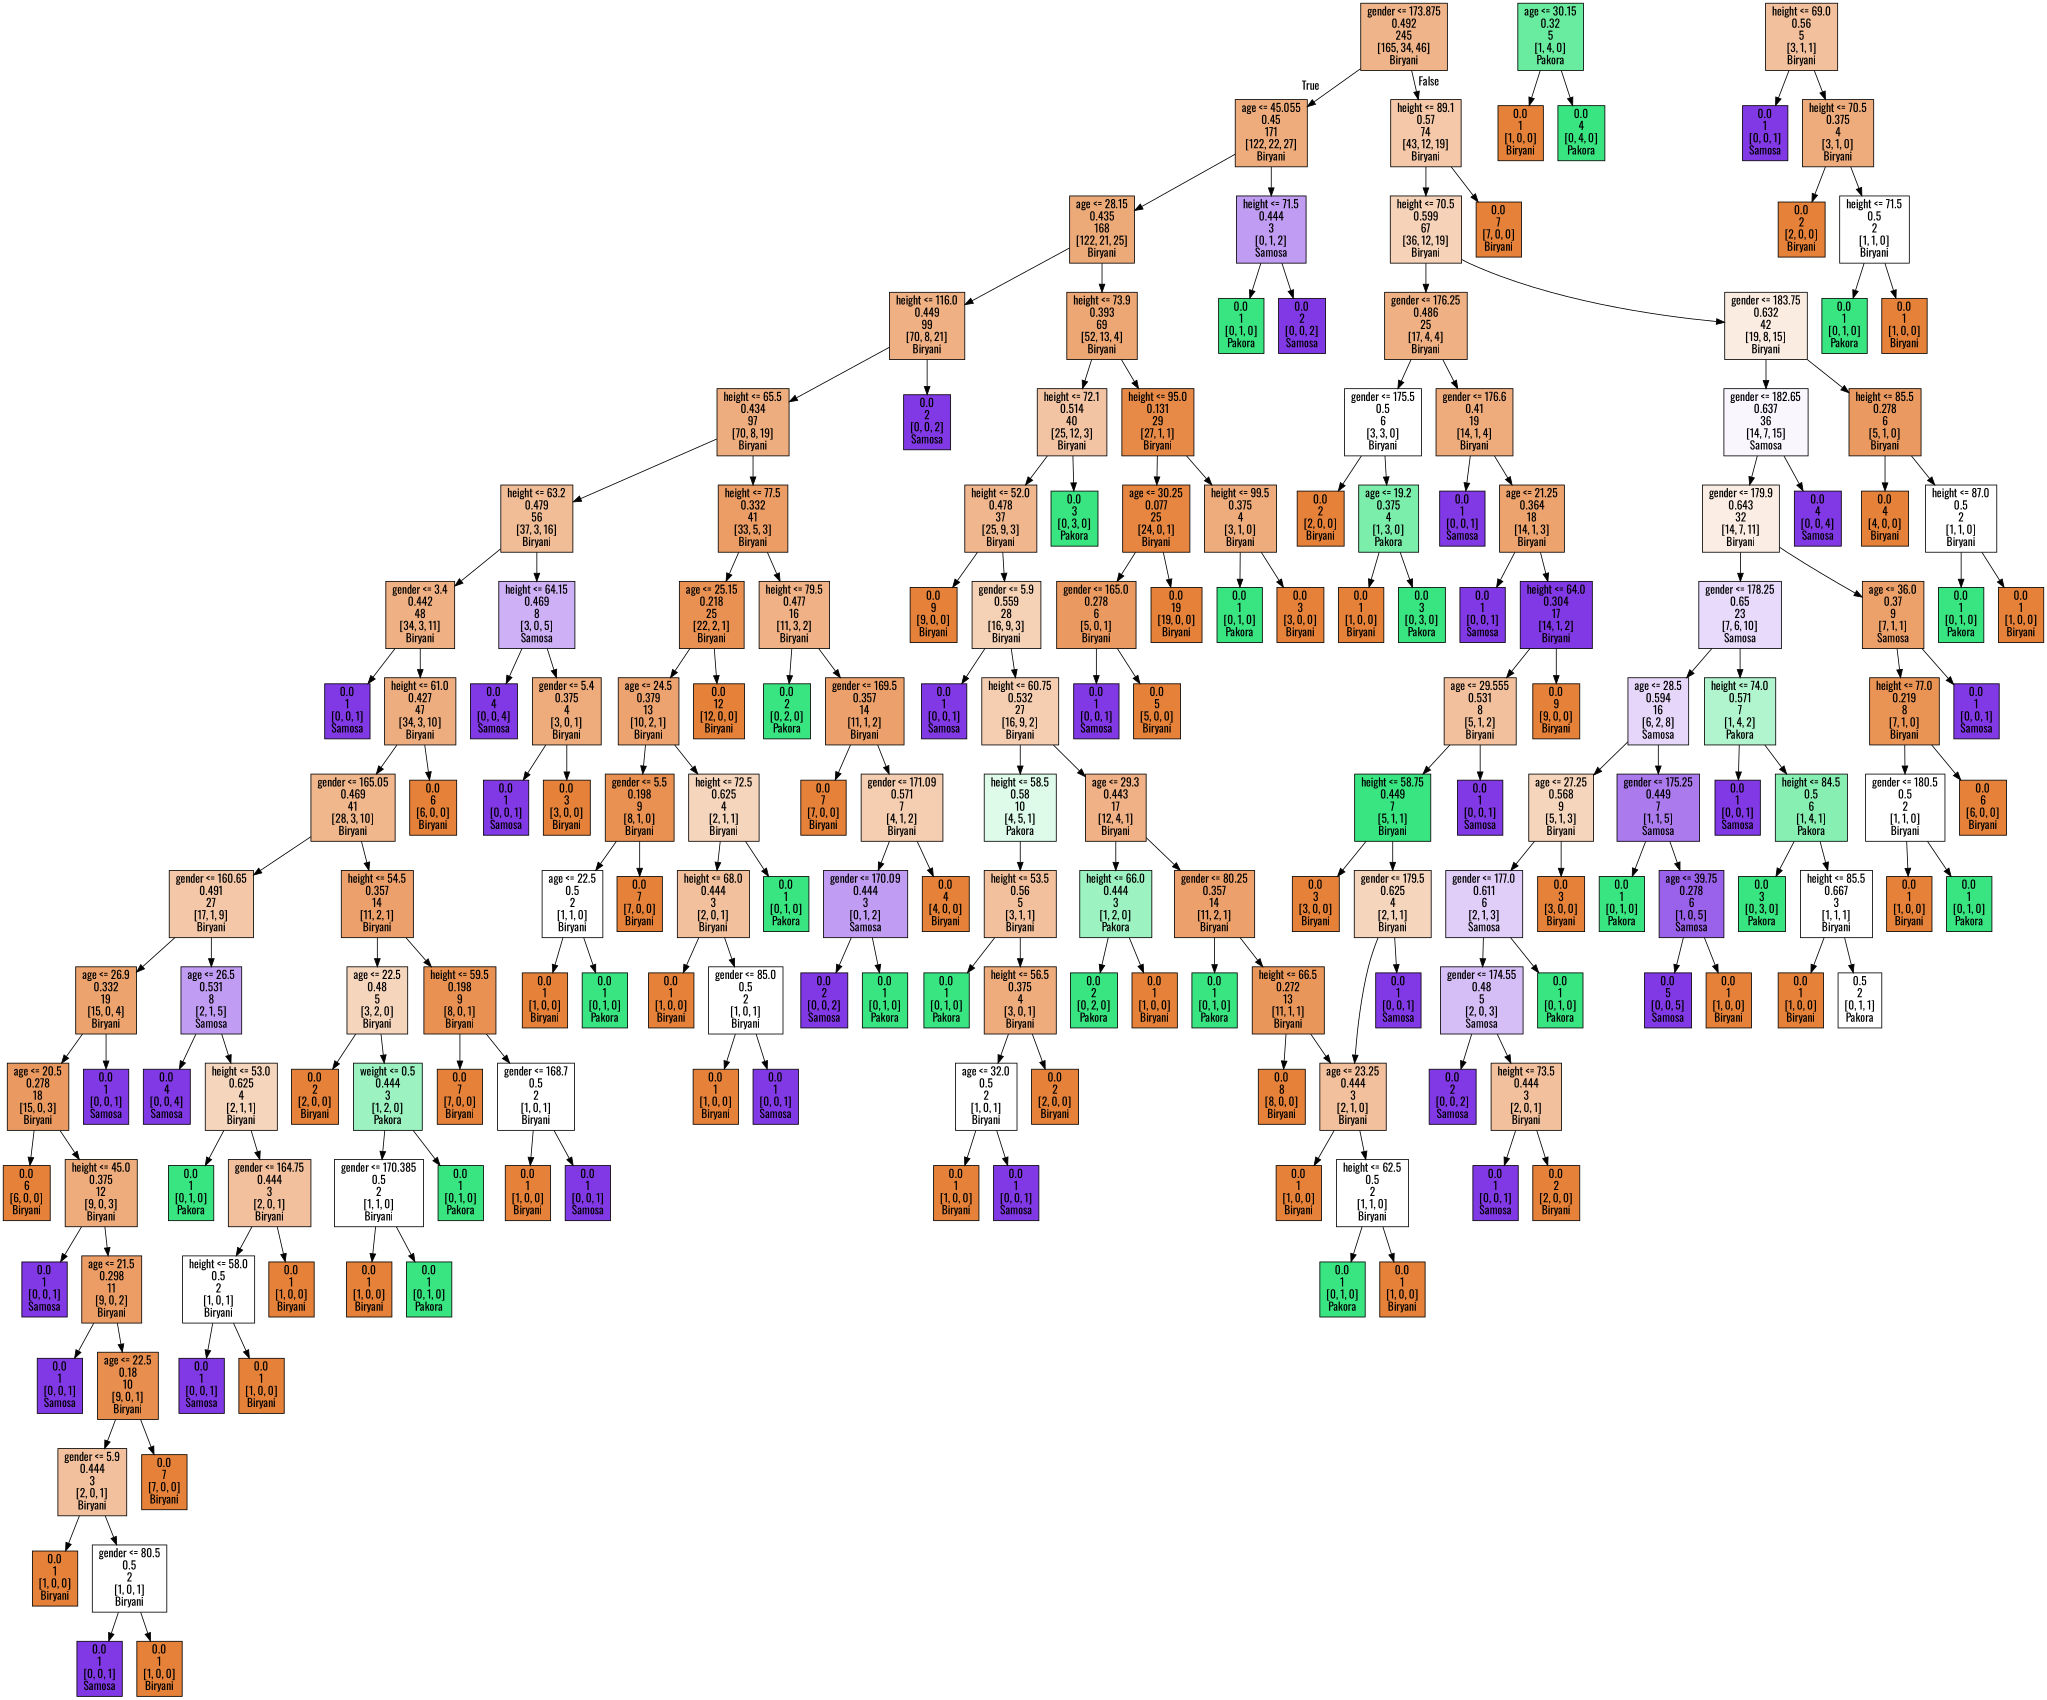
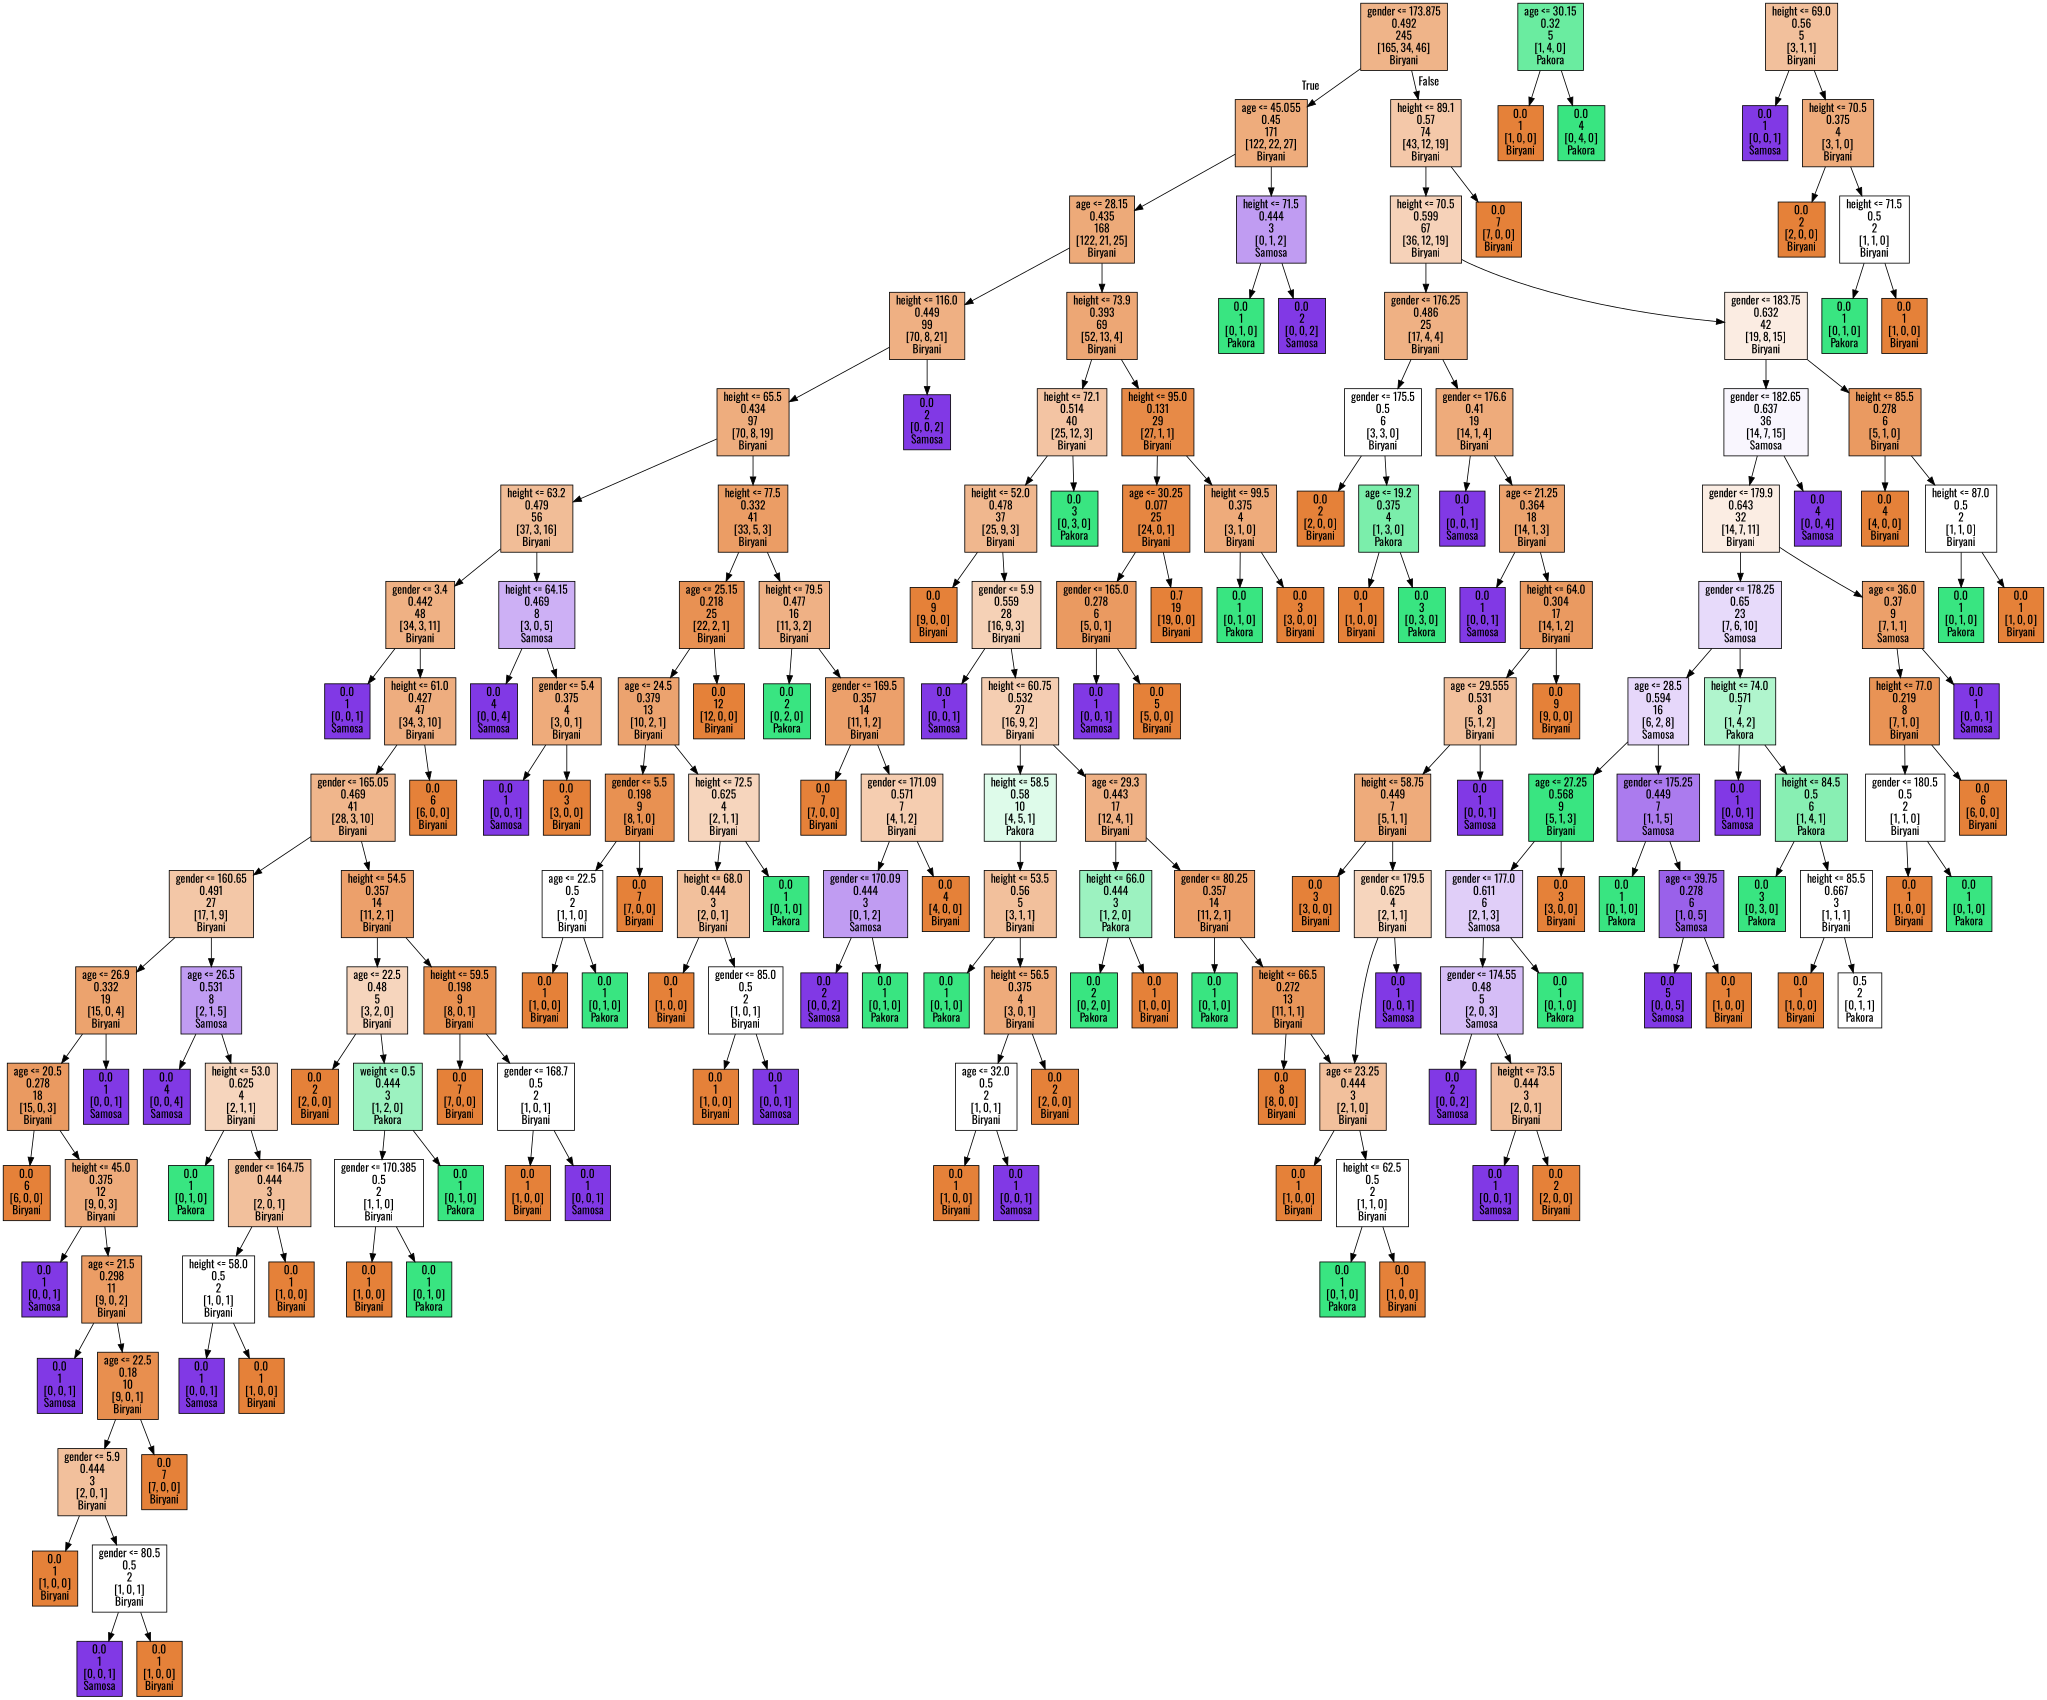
(1177, 615) -> (1177, 615)
(1556, 615) -> (1556, 615)
(1393, 808) -> (1393, 808)
(1561, 808) -> (1561, 808)
